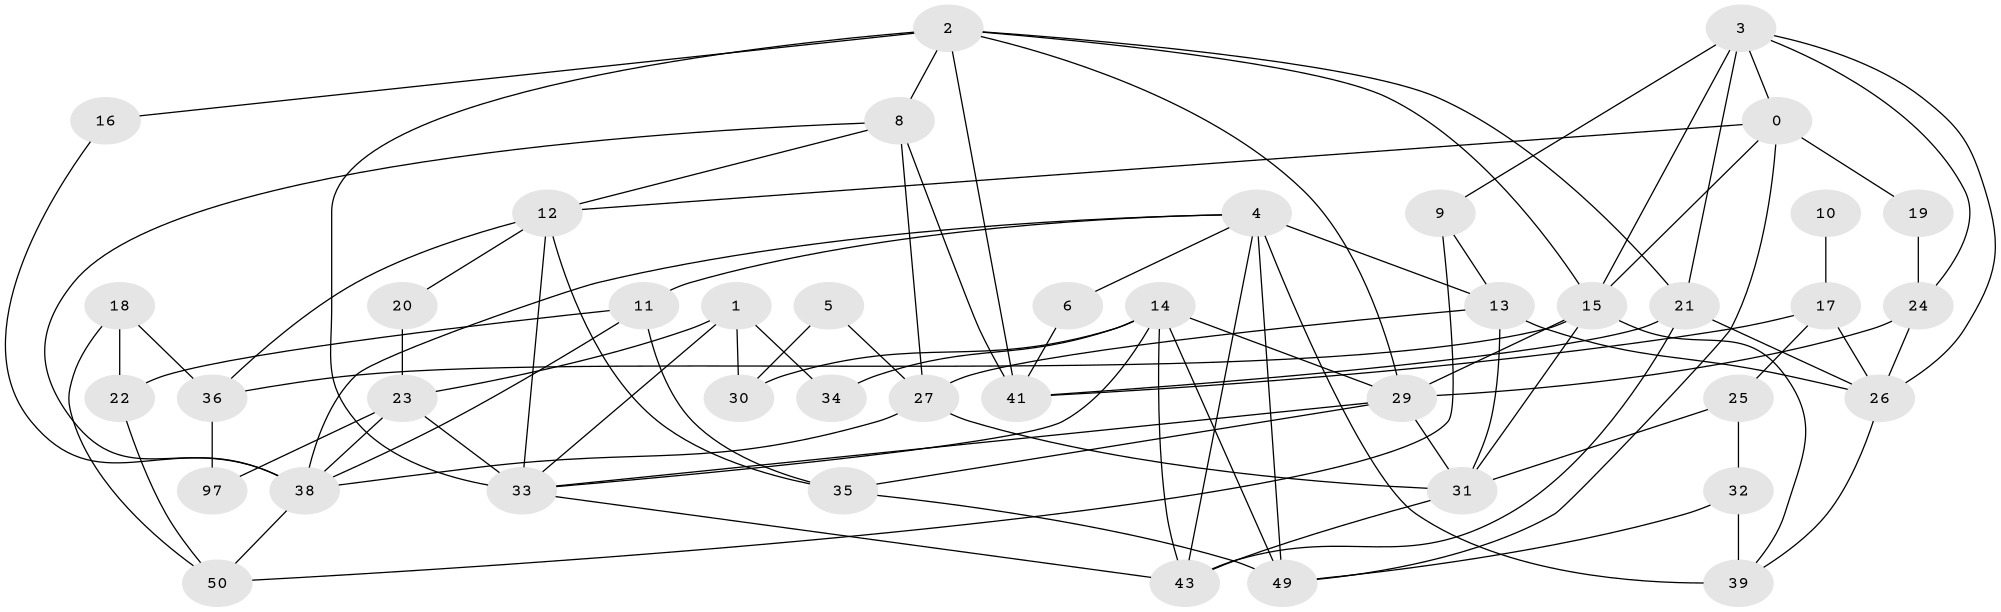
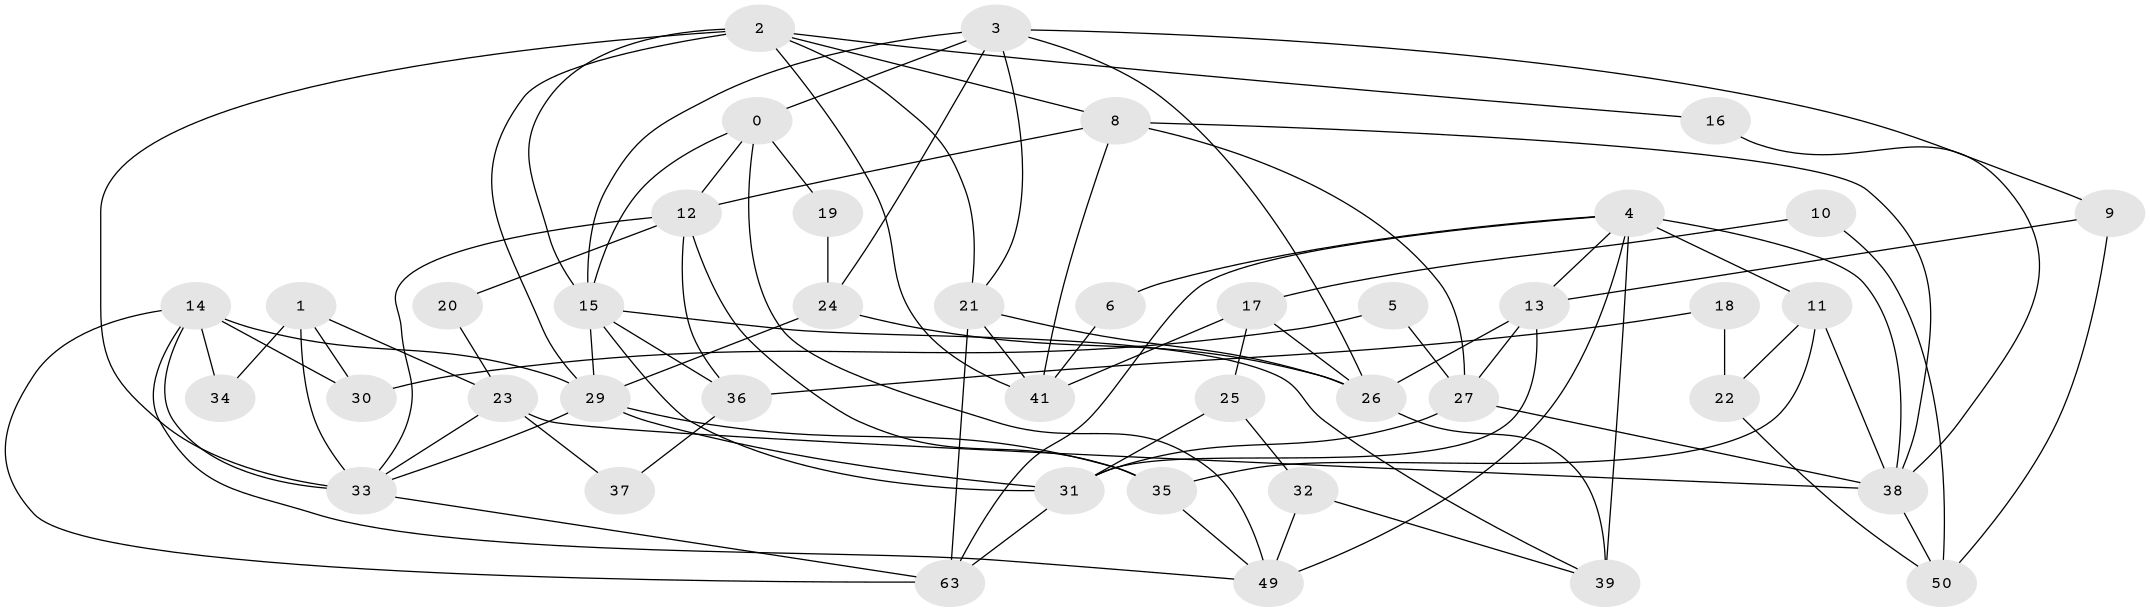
(84, 448) -> (1932, 391)
(212, 491) -> (620, 491)
(1185, 583) -> (950, 583)
